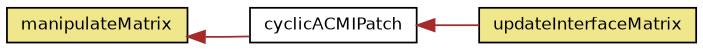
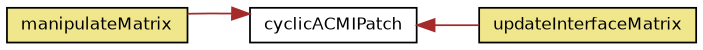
(227, 37) -> (210, 13)
